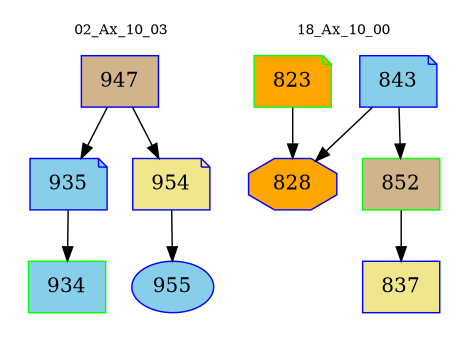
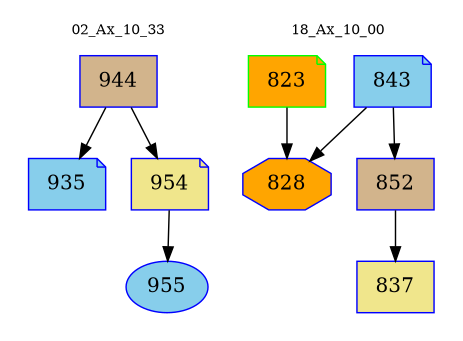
(121, 31) -> (119, 31)
(120, 81) -> (119, 81)
(401, 184) -> (395, 184)
(67, 287) -> none
